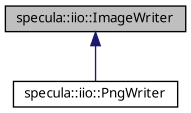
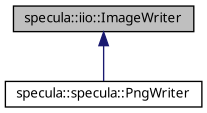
(96, 94) -> (104, 94)
